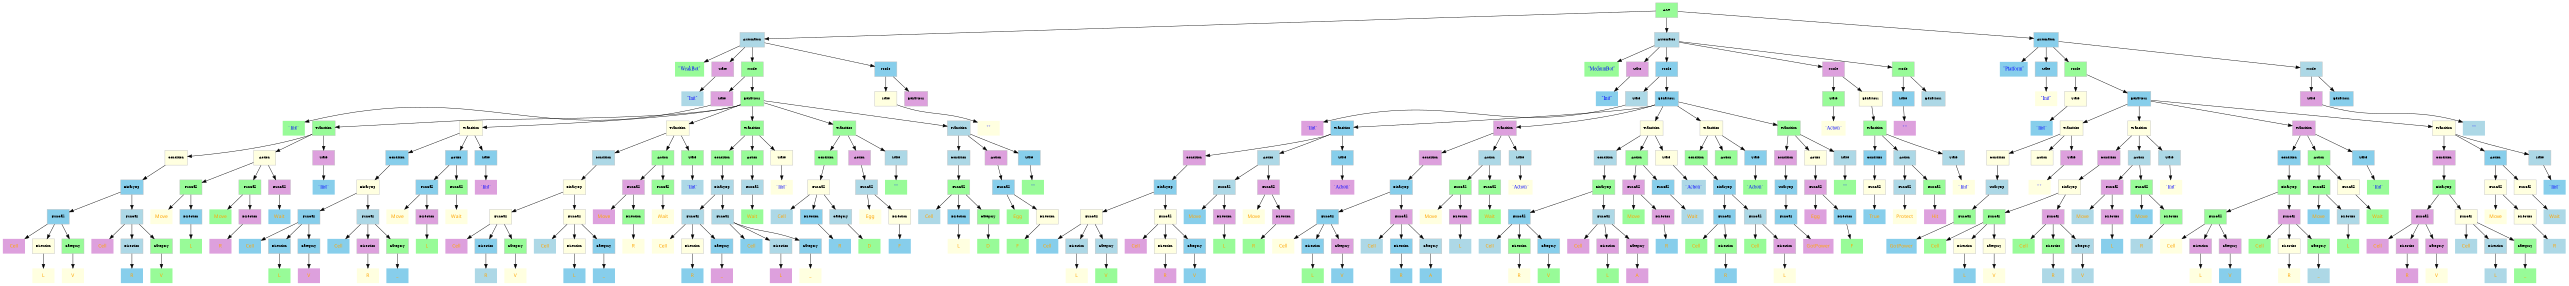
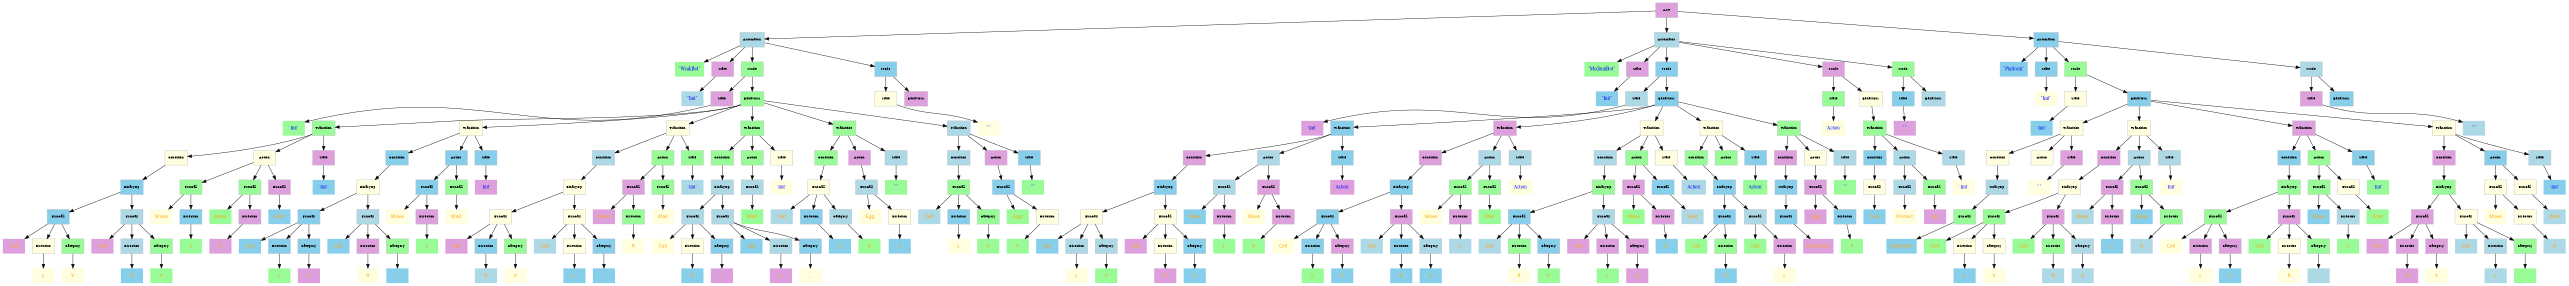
(1667, 10) -> (1667, 10)
